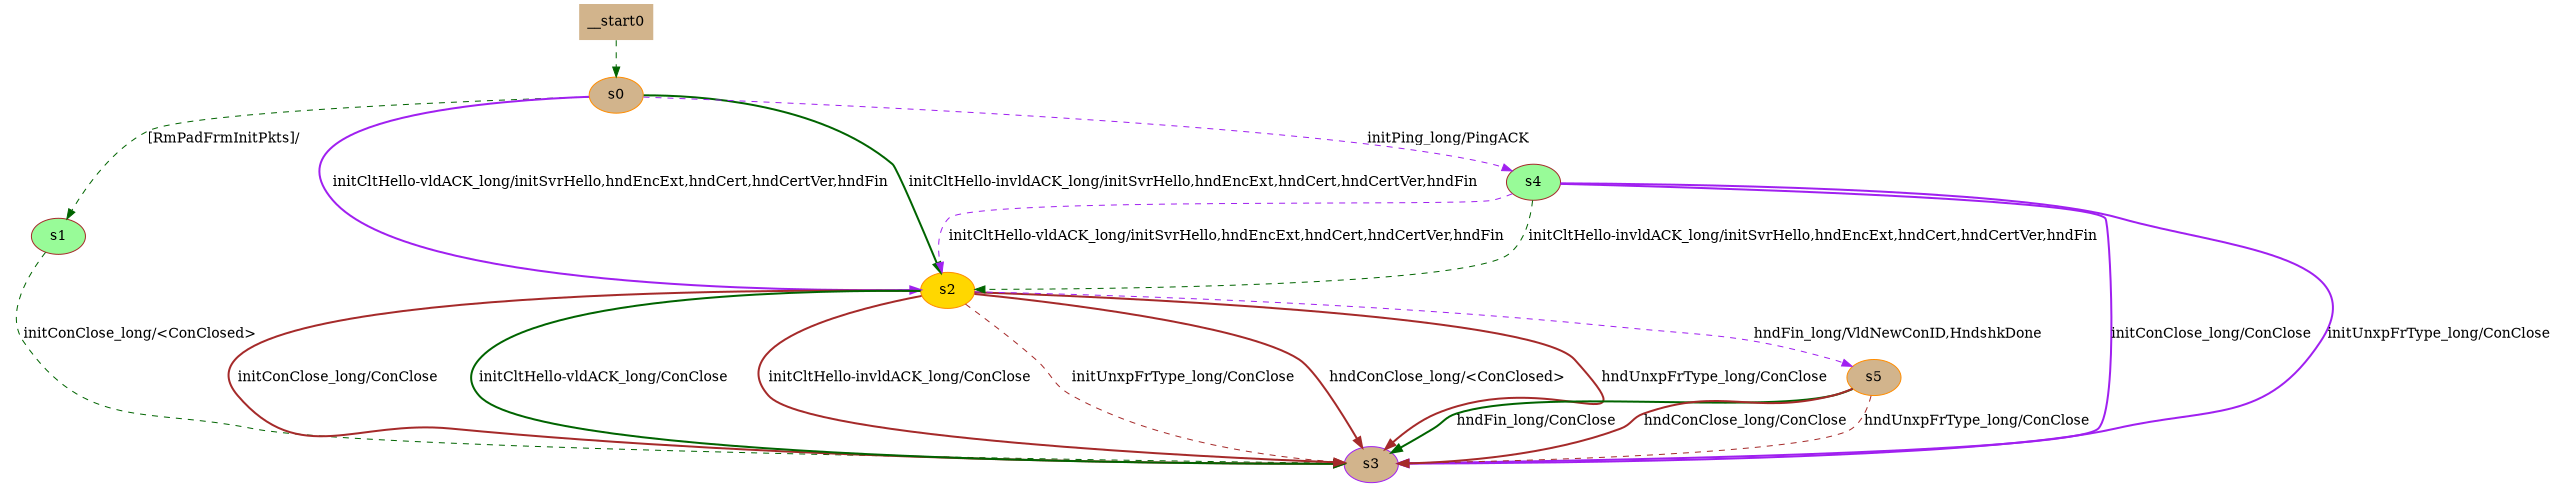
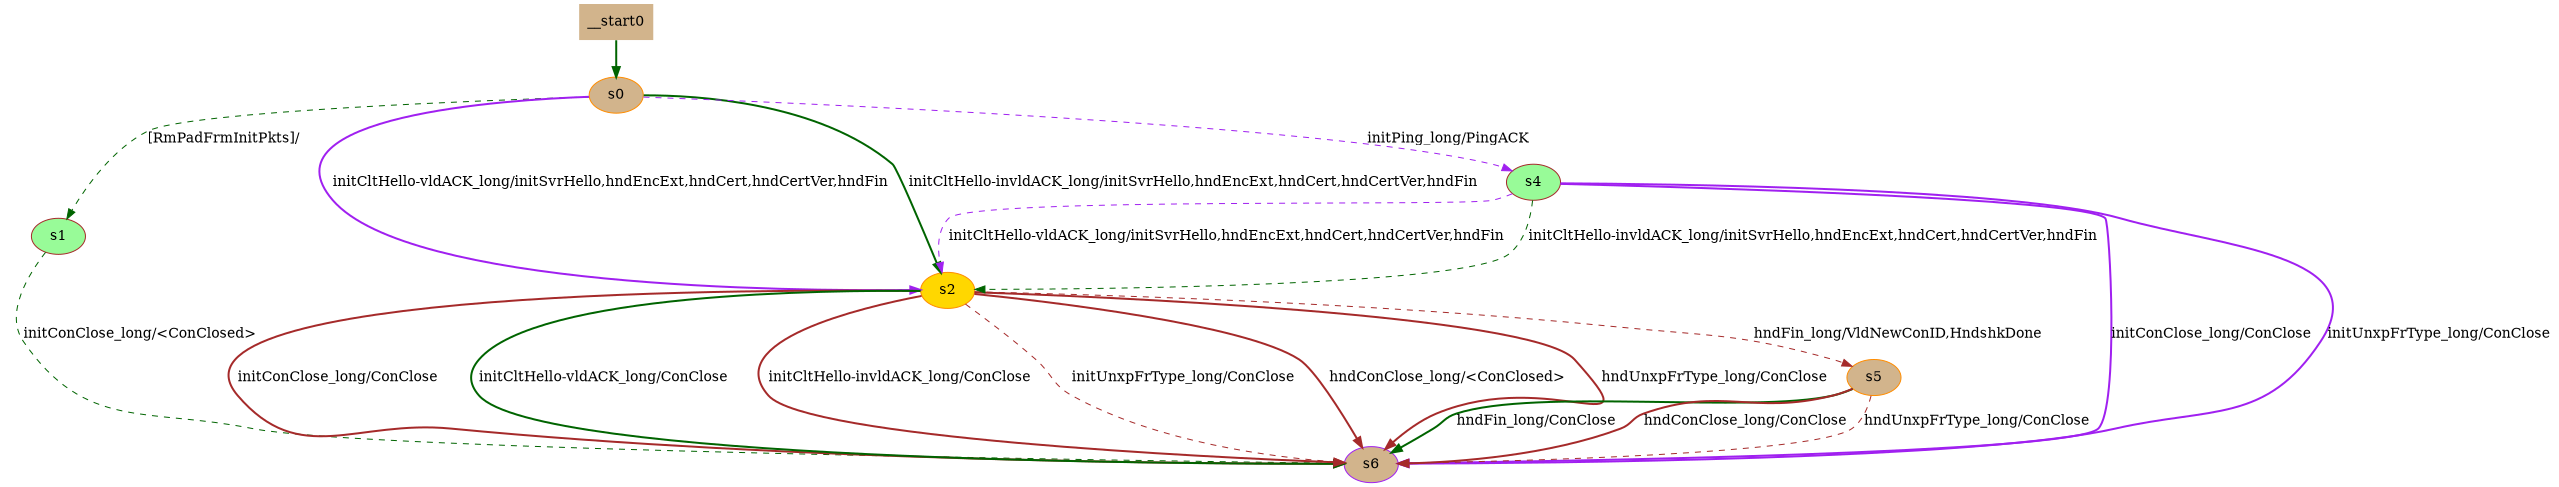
(616, 54) -> (616, 54)
(1410, 310) -> (1410, 310)
(1371, 465) -> (1371, 465)
